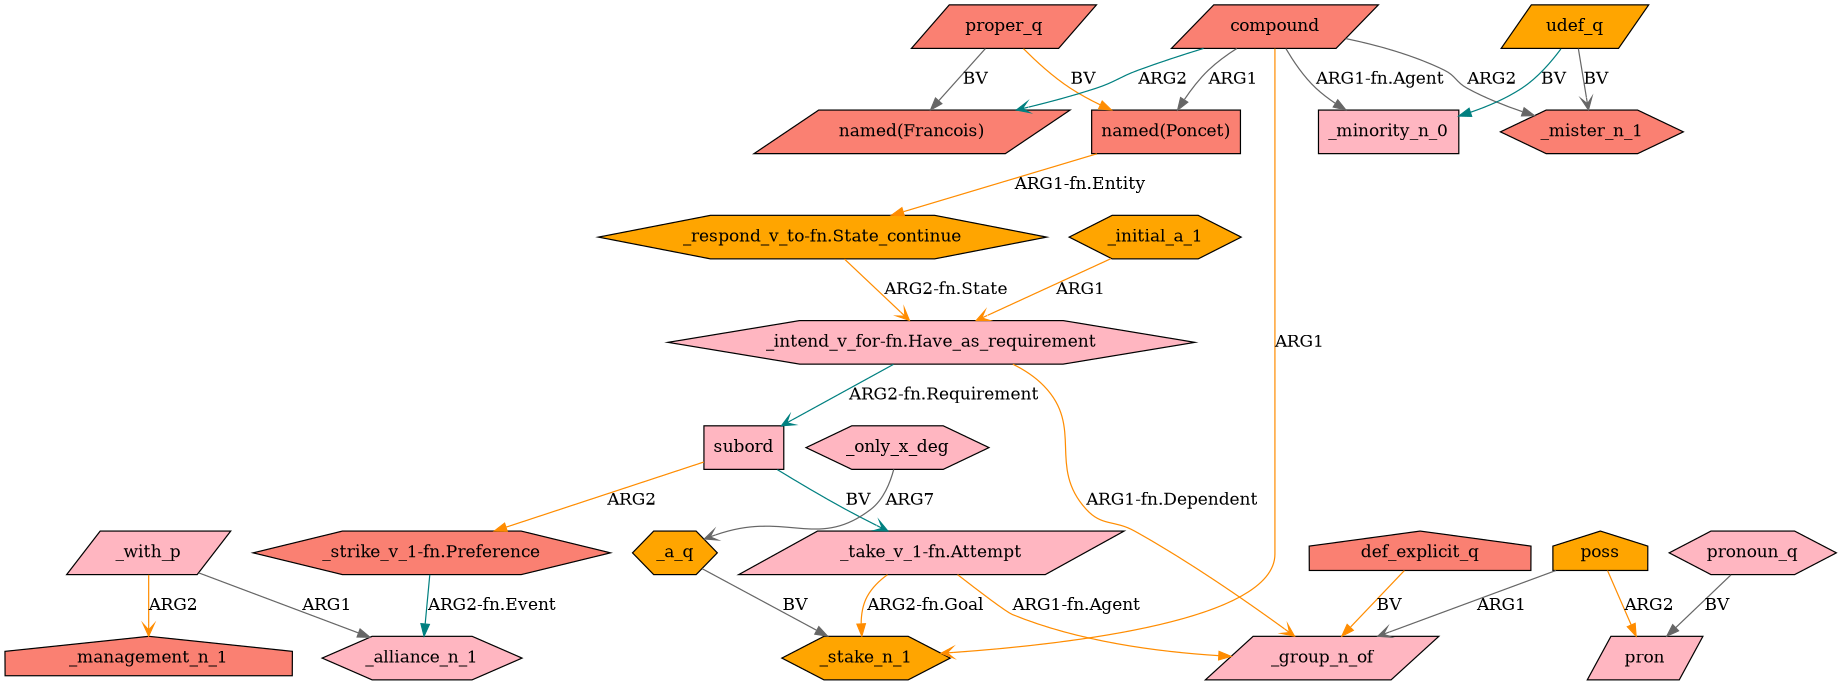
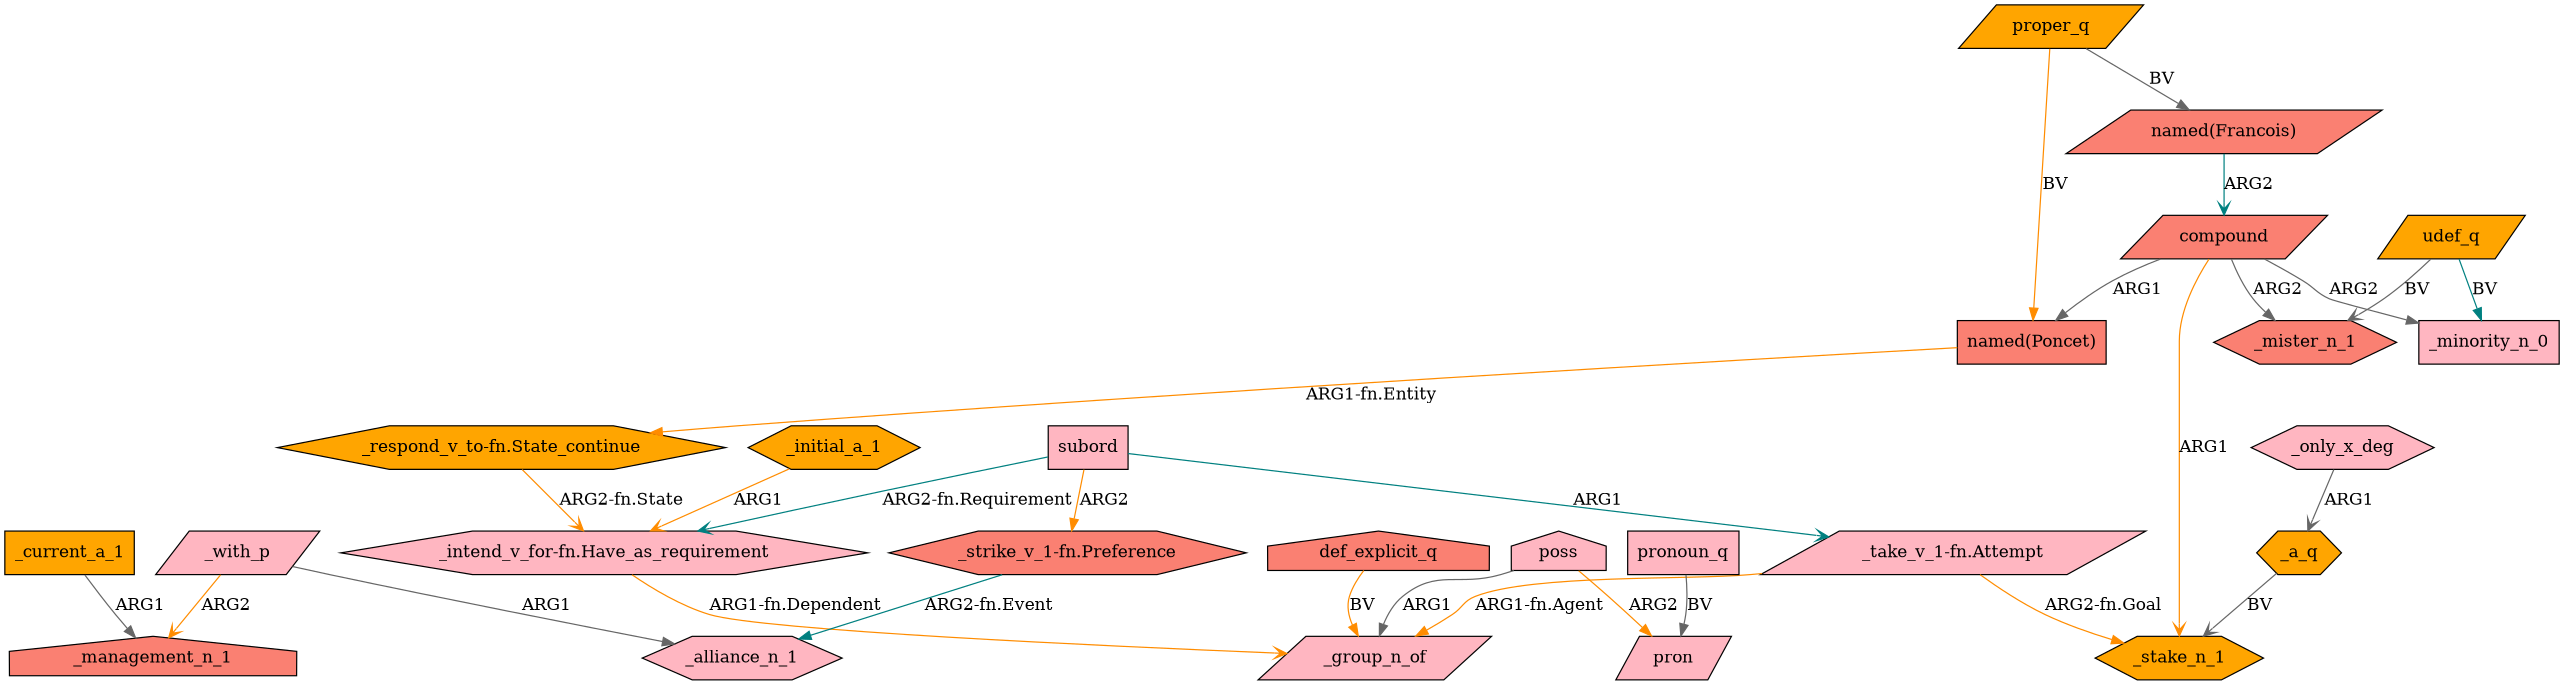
(1004, 27) -> (2051, 27)
(1380, 79) -> (2354, 290)
(1117, 80) -> (2224, 178)
(843, 392) -> (879, 492)
(858, 500) -> (1598, 500)
(910, 500) -> (2349, 500)
none -> (70, 553)
(1600, 553) -> (1559, 553)
(1753, 553) -> (1683, 553)
(759, 600) -> (2245, 601)
(1473, 601) -> (1440, 580)
